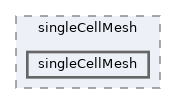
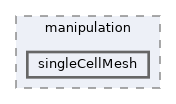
(88, 29) -> (88, 29)
